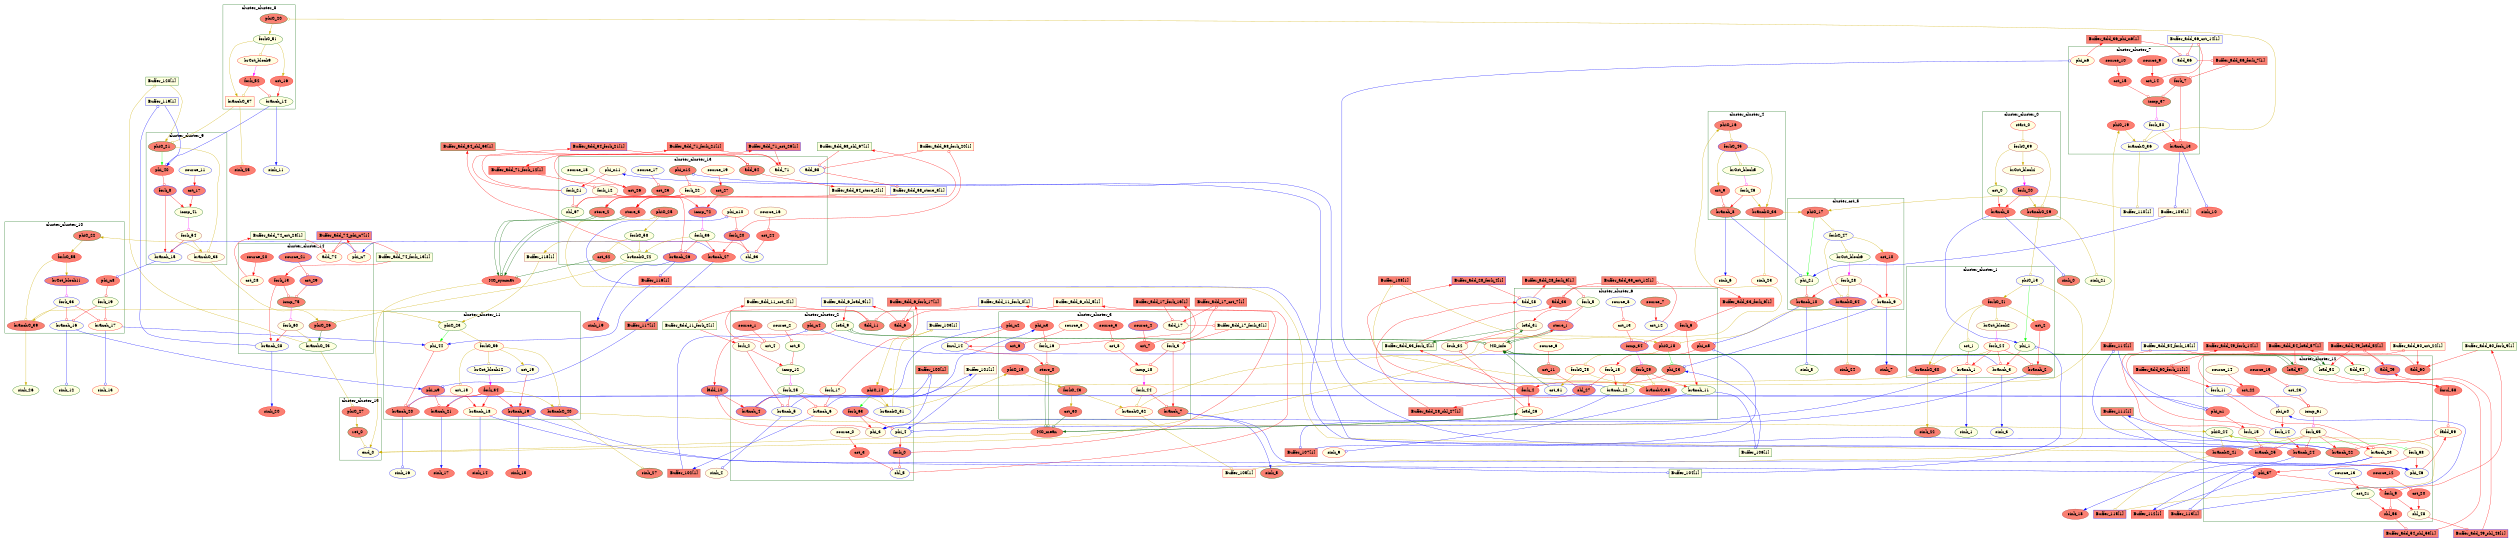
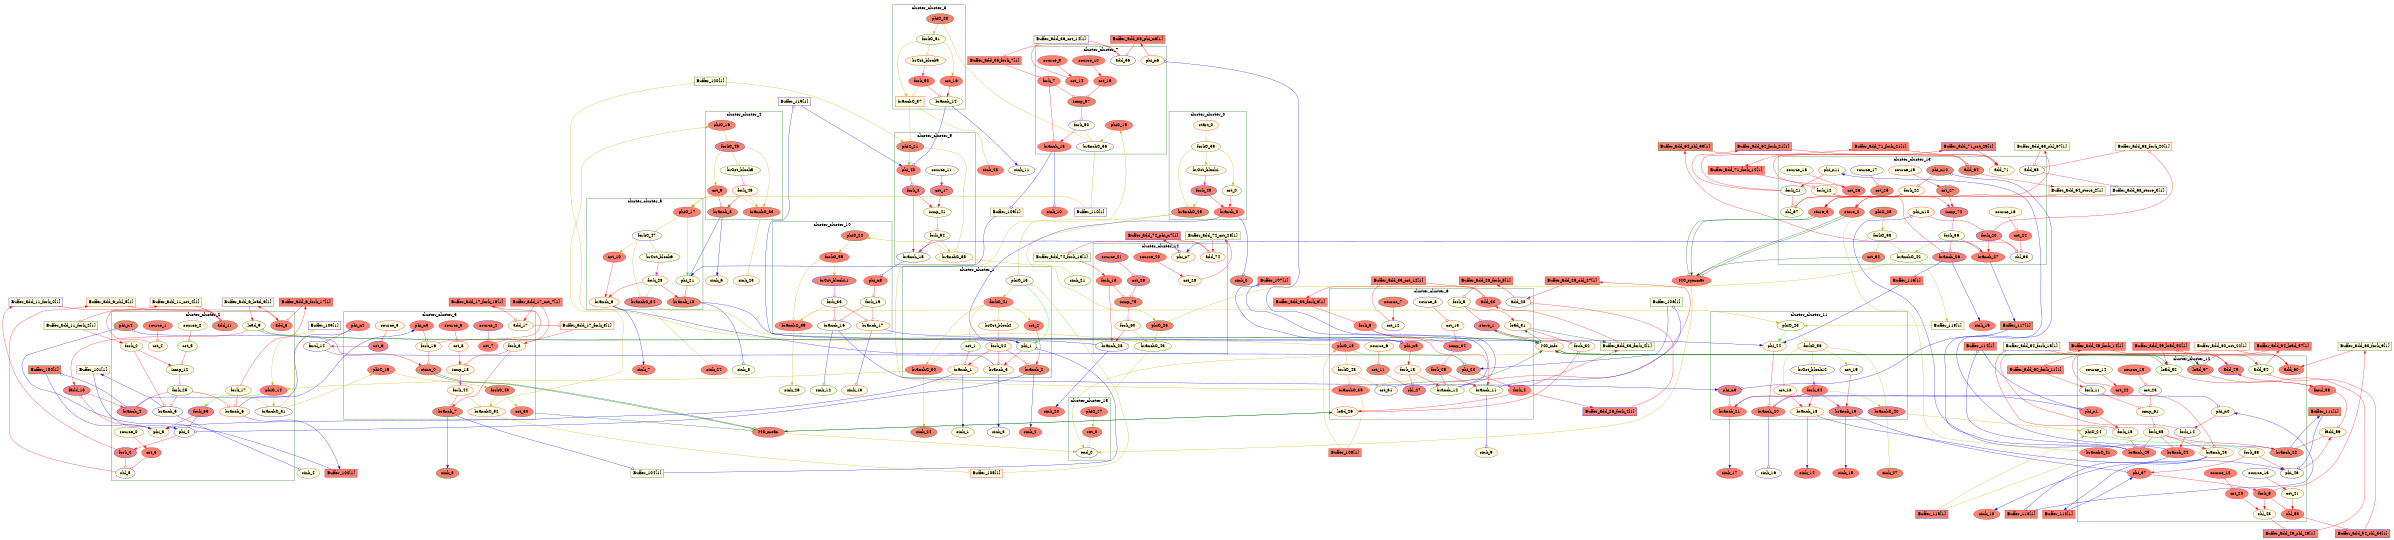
(1846, 201) -> (645, 201)
(321, 335) -> (1157, 335)
none -> (1030, 432)
